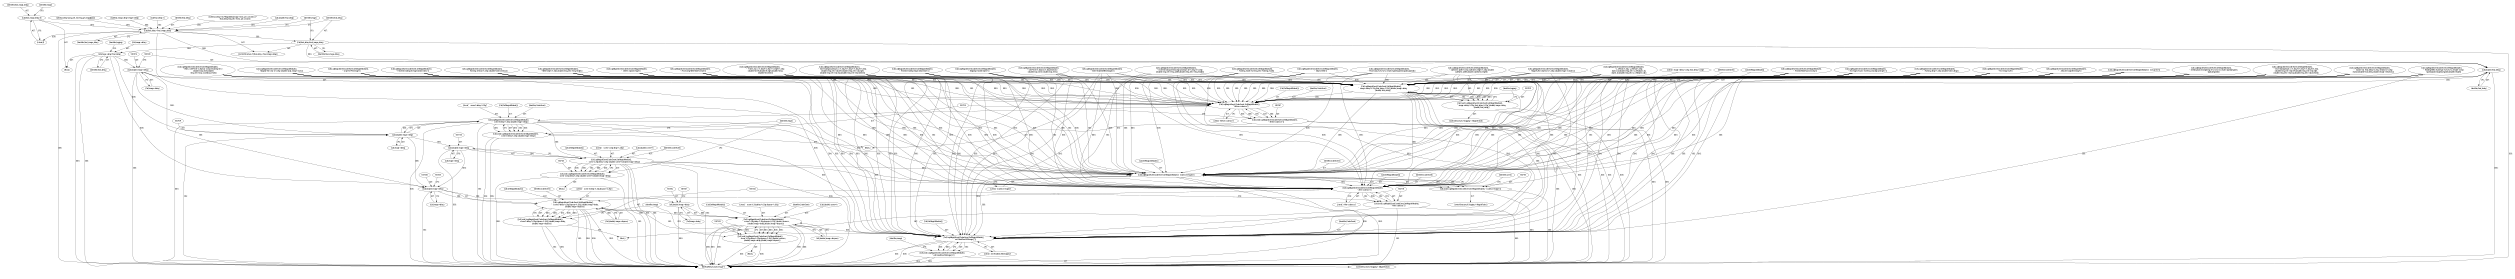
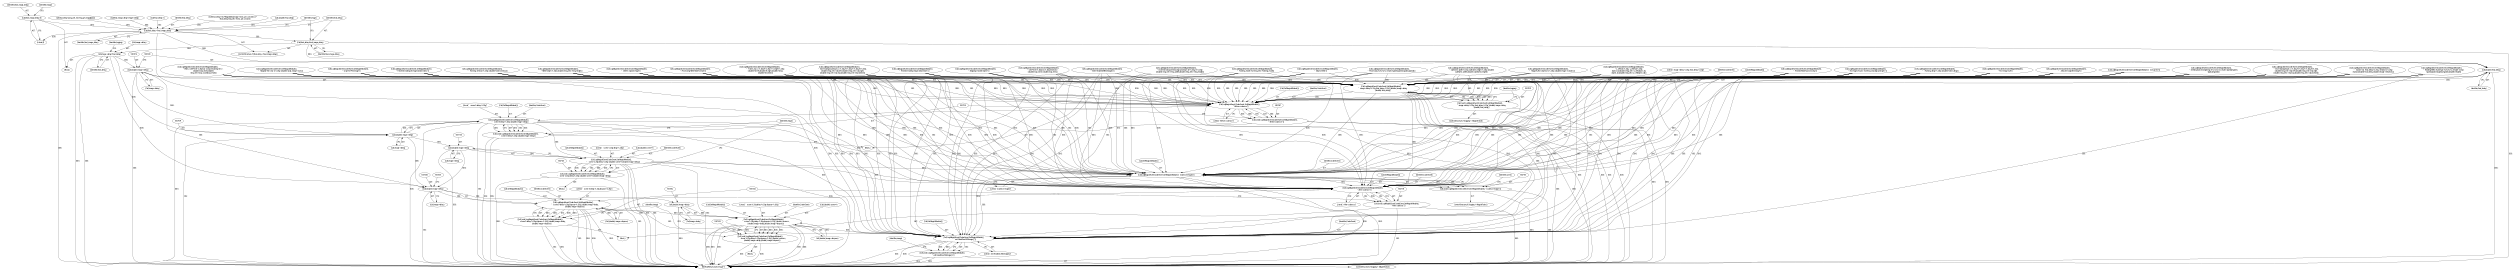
(684, 189) -> none
